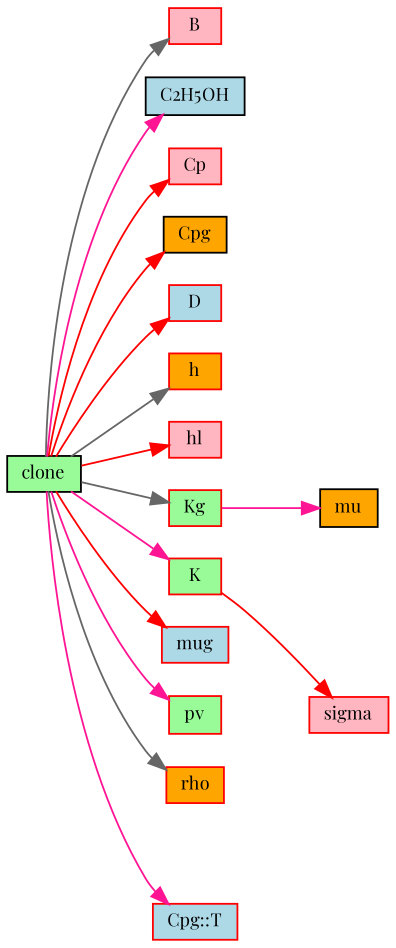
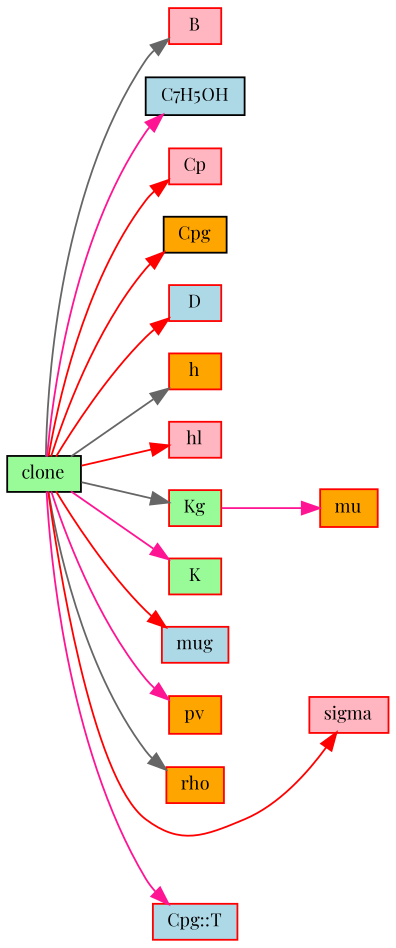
(195, 96) -> (195, 96)
(349, 508) -> (349, 508)
(273, 636) -> (111, 765)
(195, 715) -> (195, 715)
